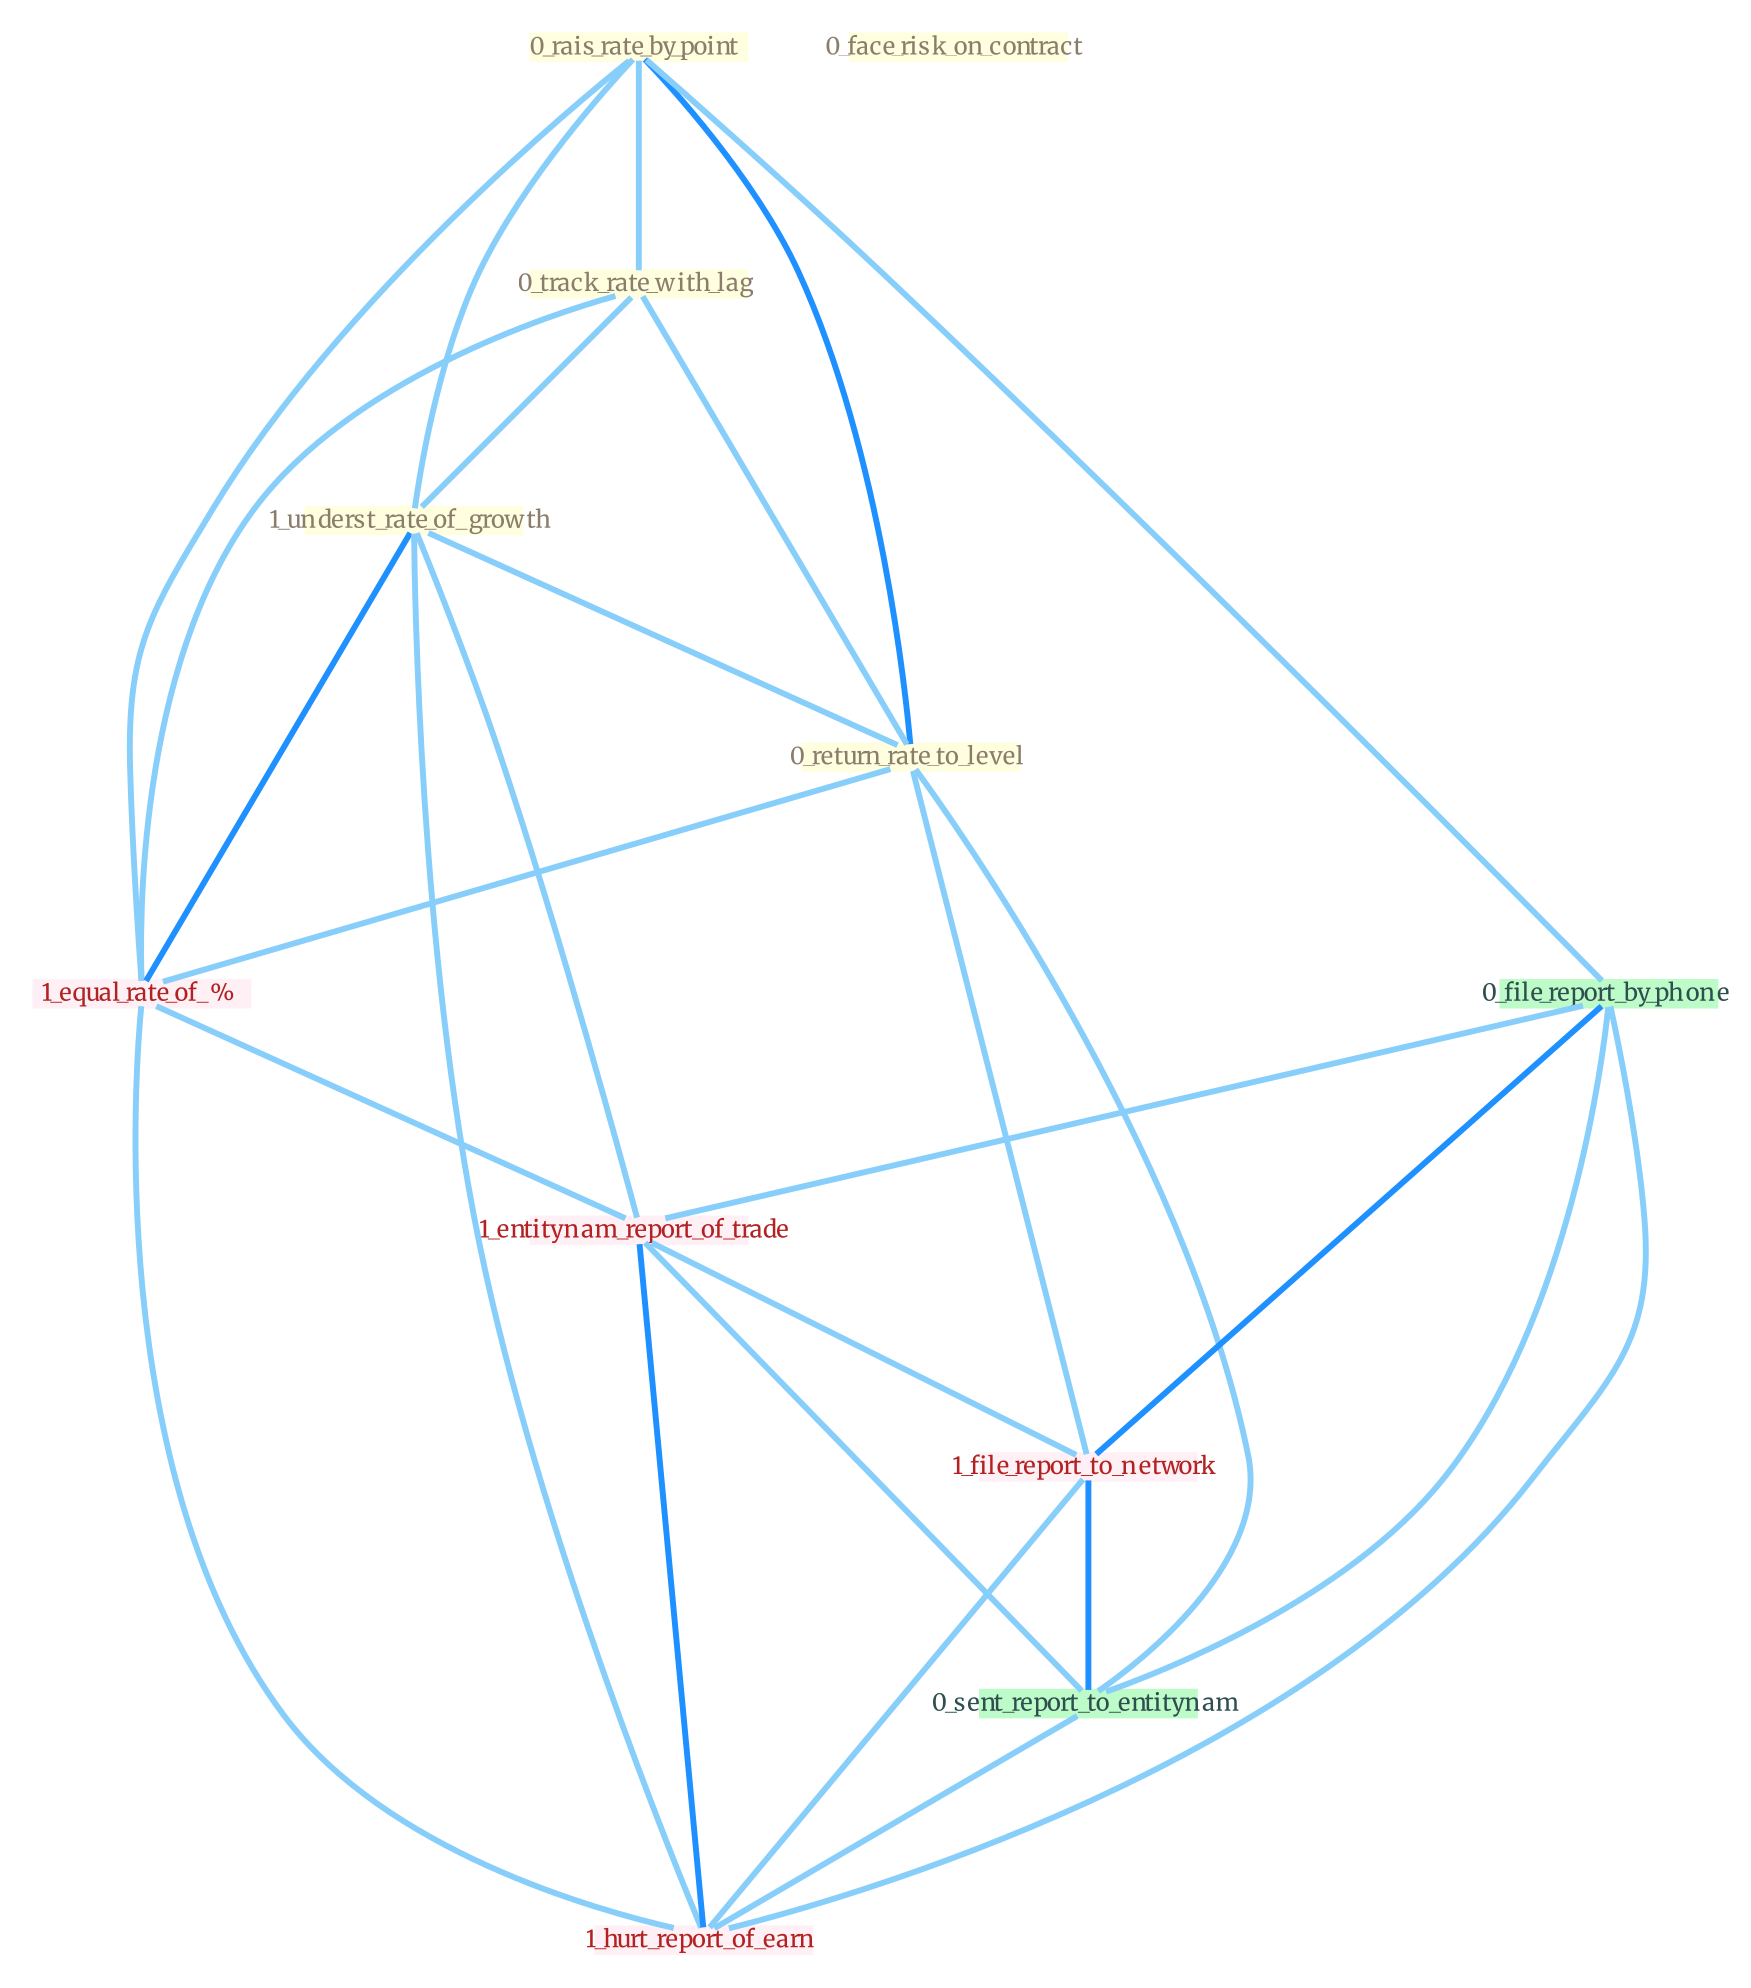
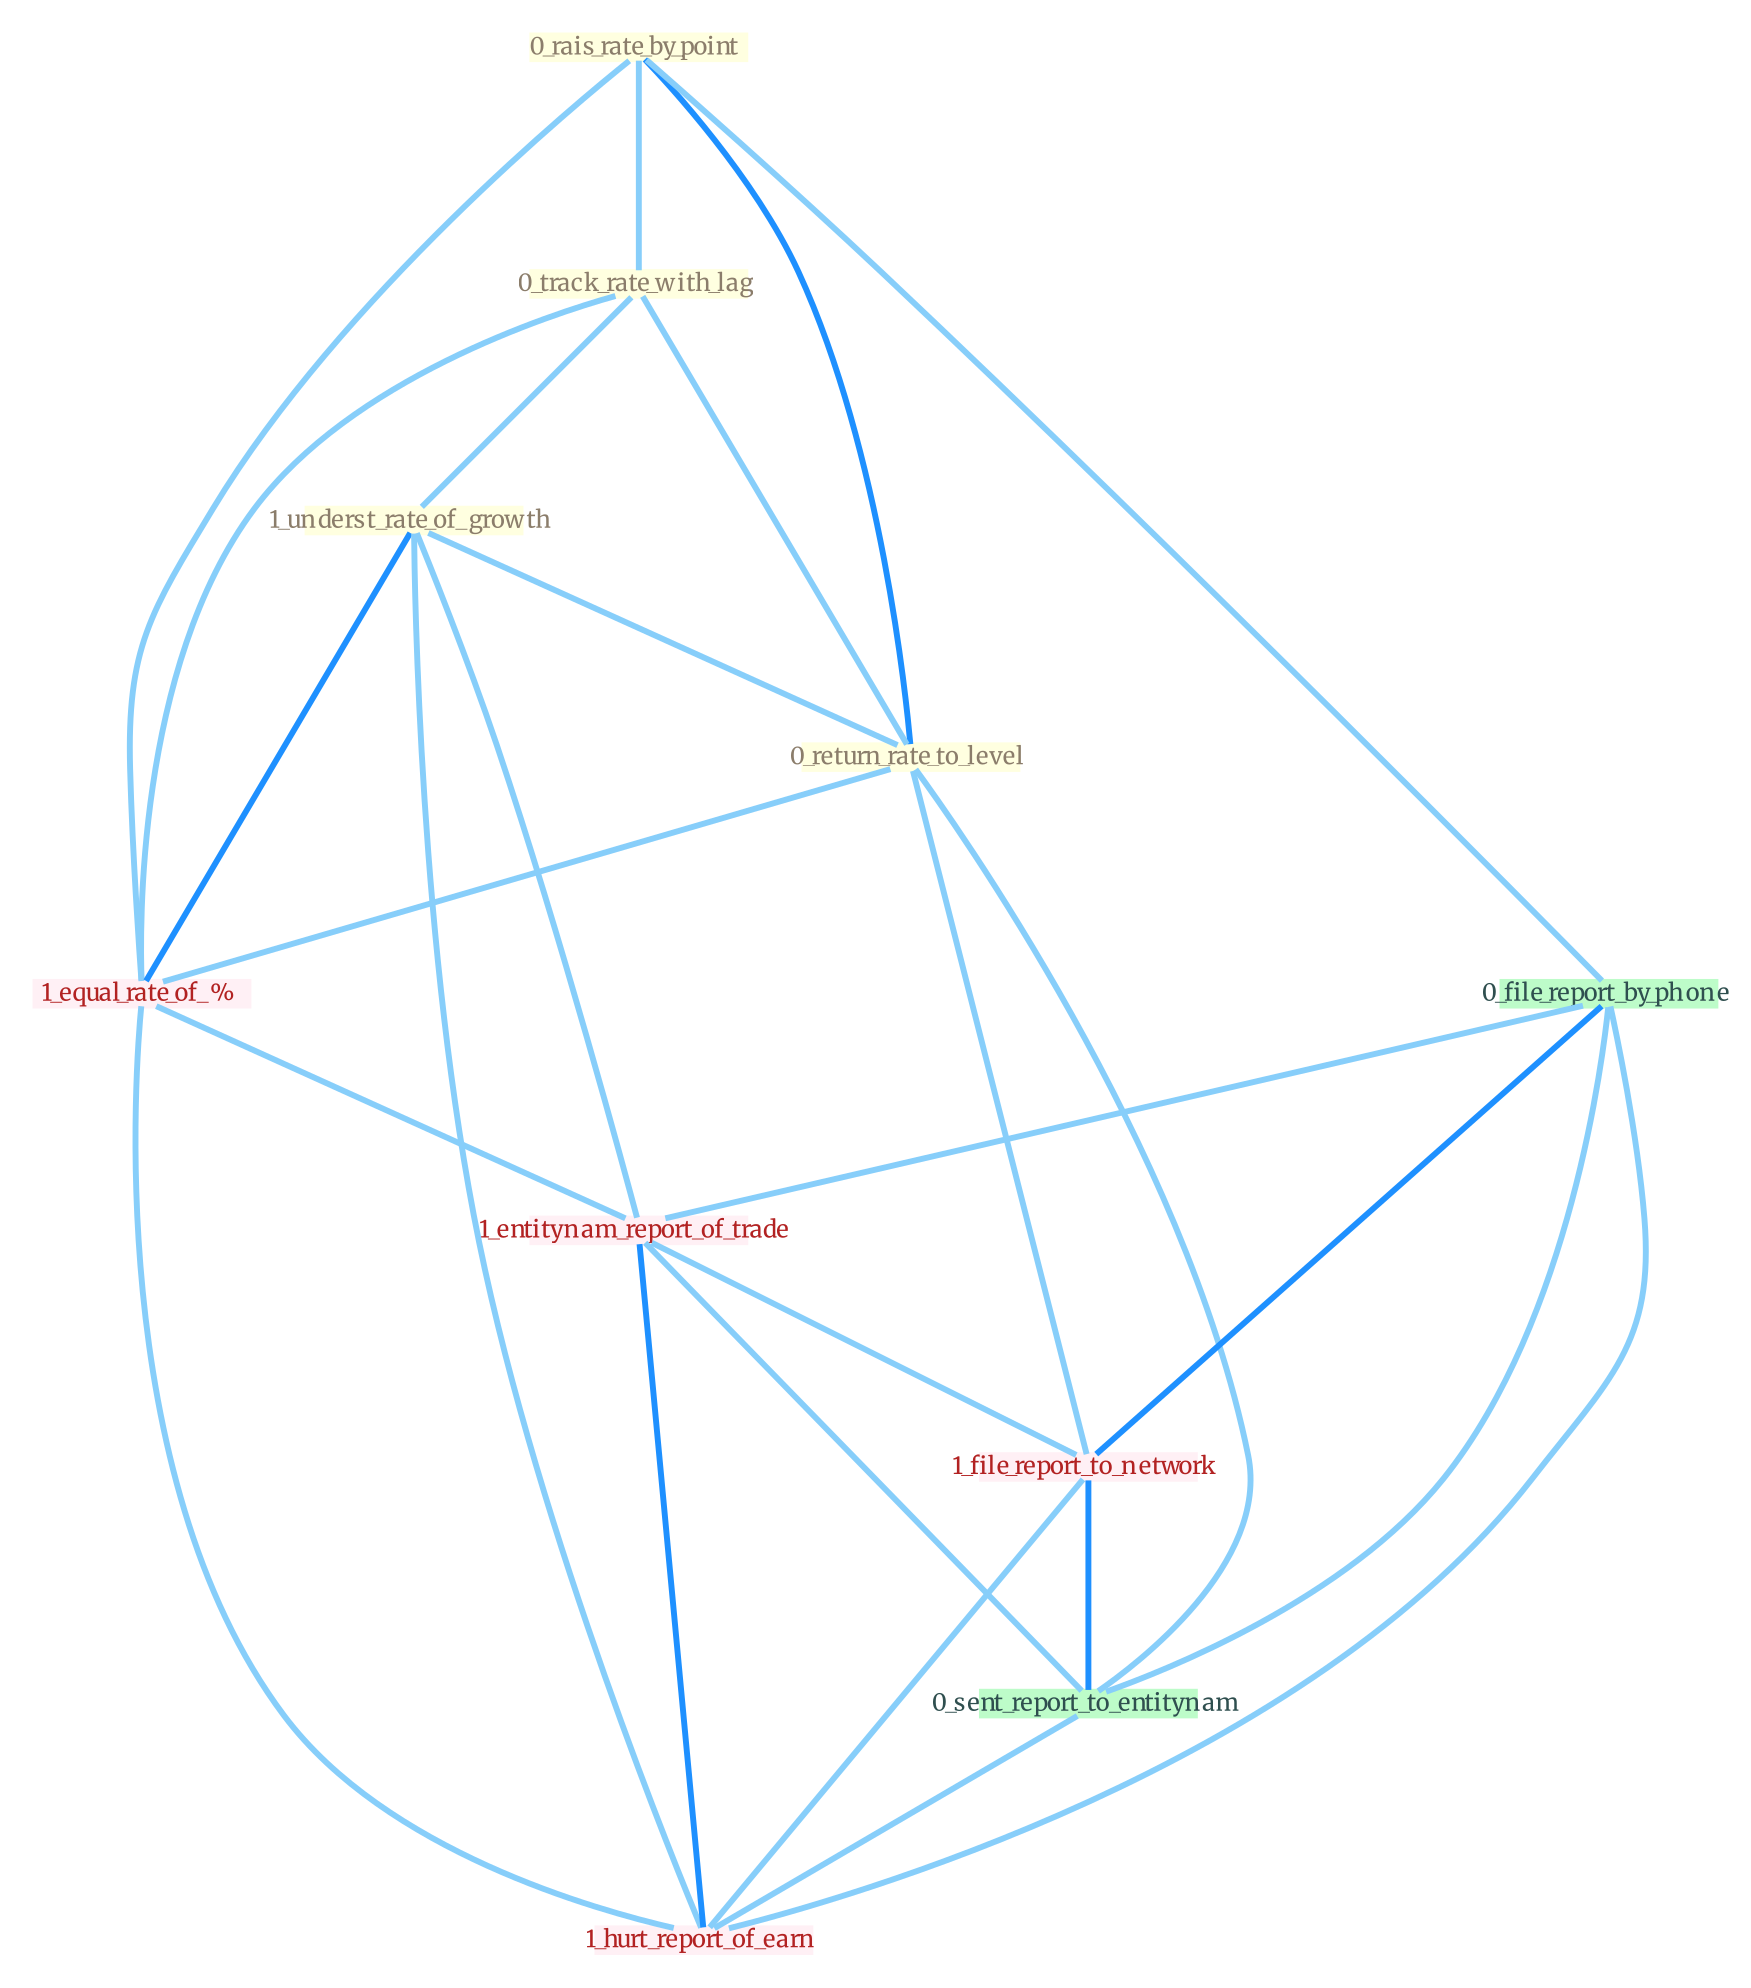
(958, 47) -> none
(483, 264) -> none
